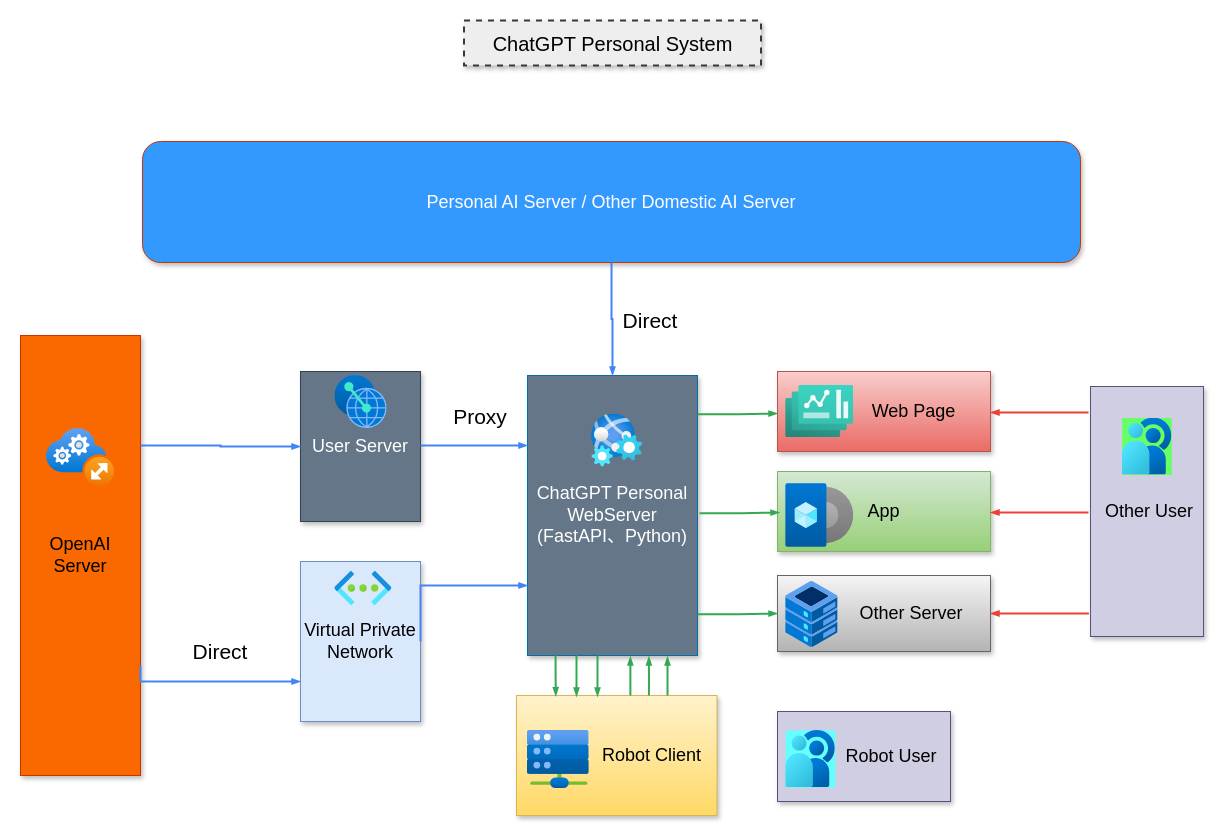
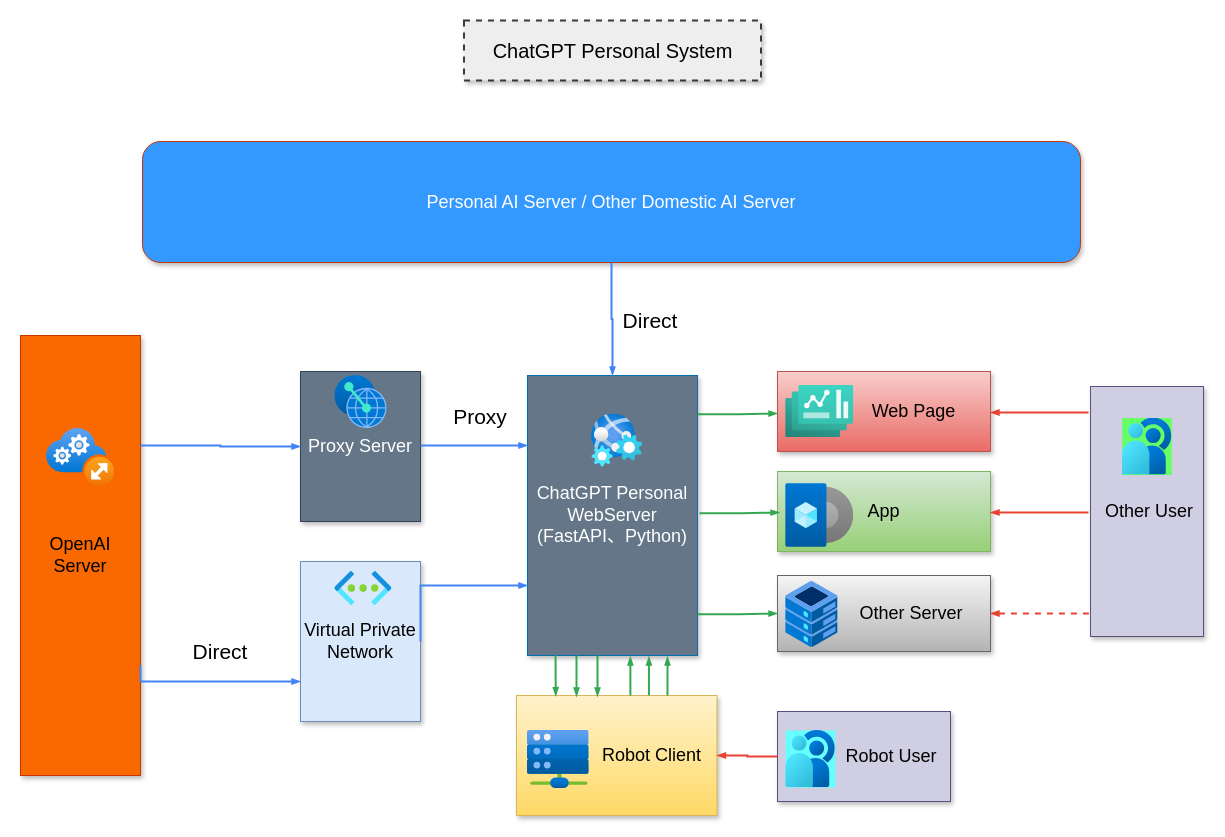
(613, 43) -> (613, 51)
(361, 447) -> (361, 447)
(1044, 614) -> (1044, 614)
none -> (751, 757)
